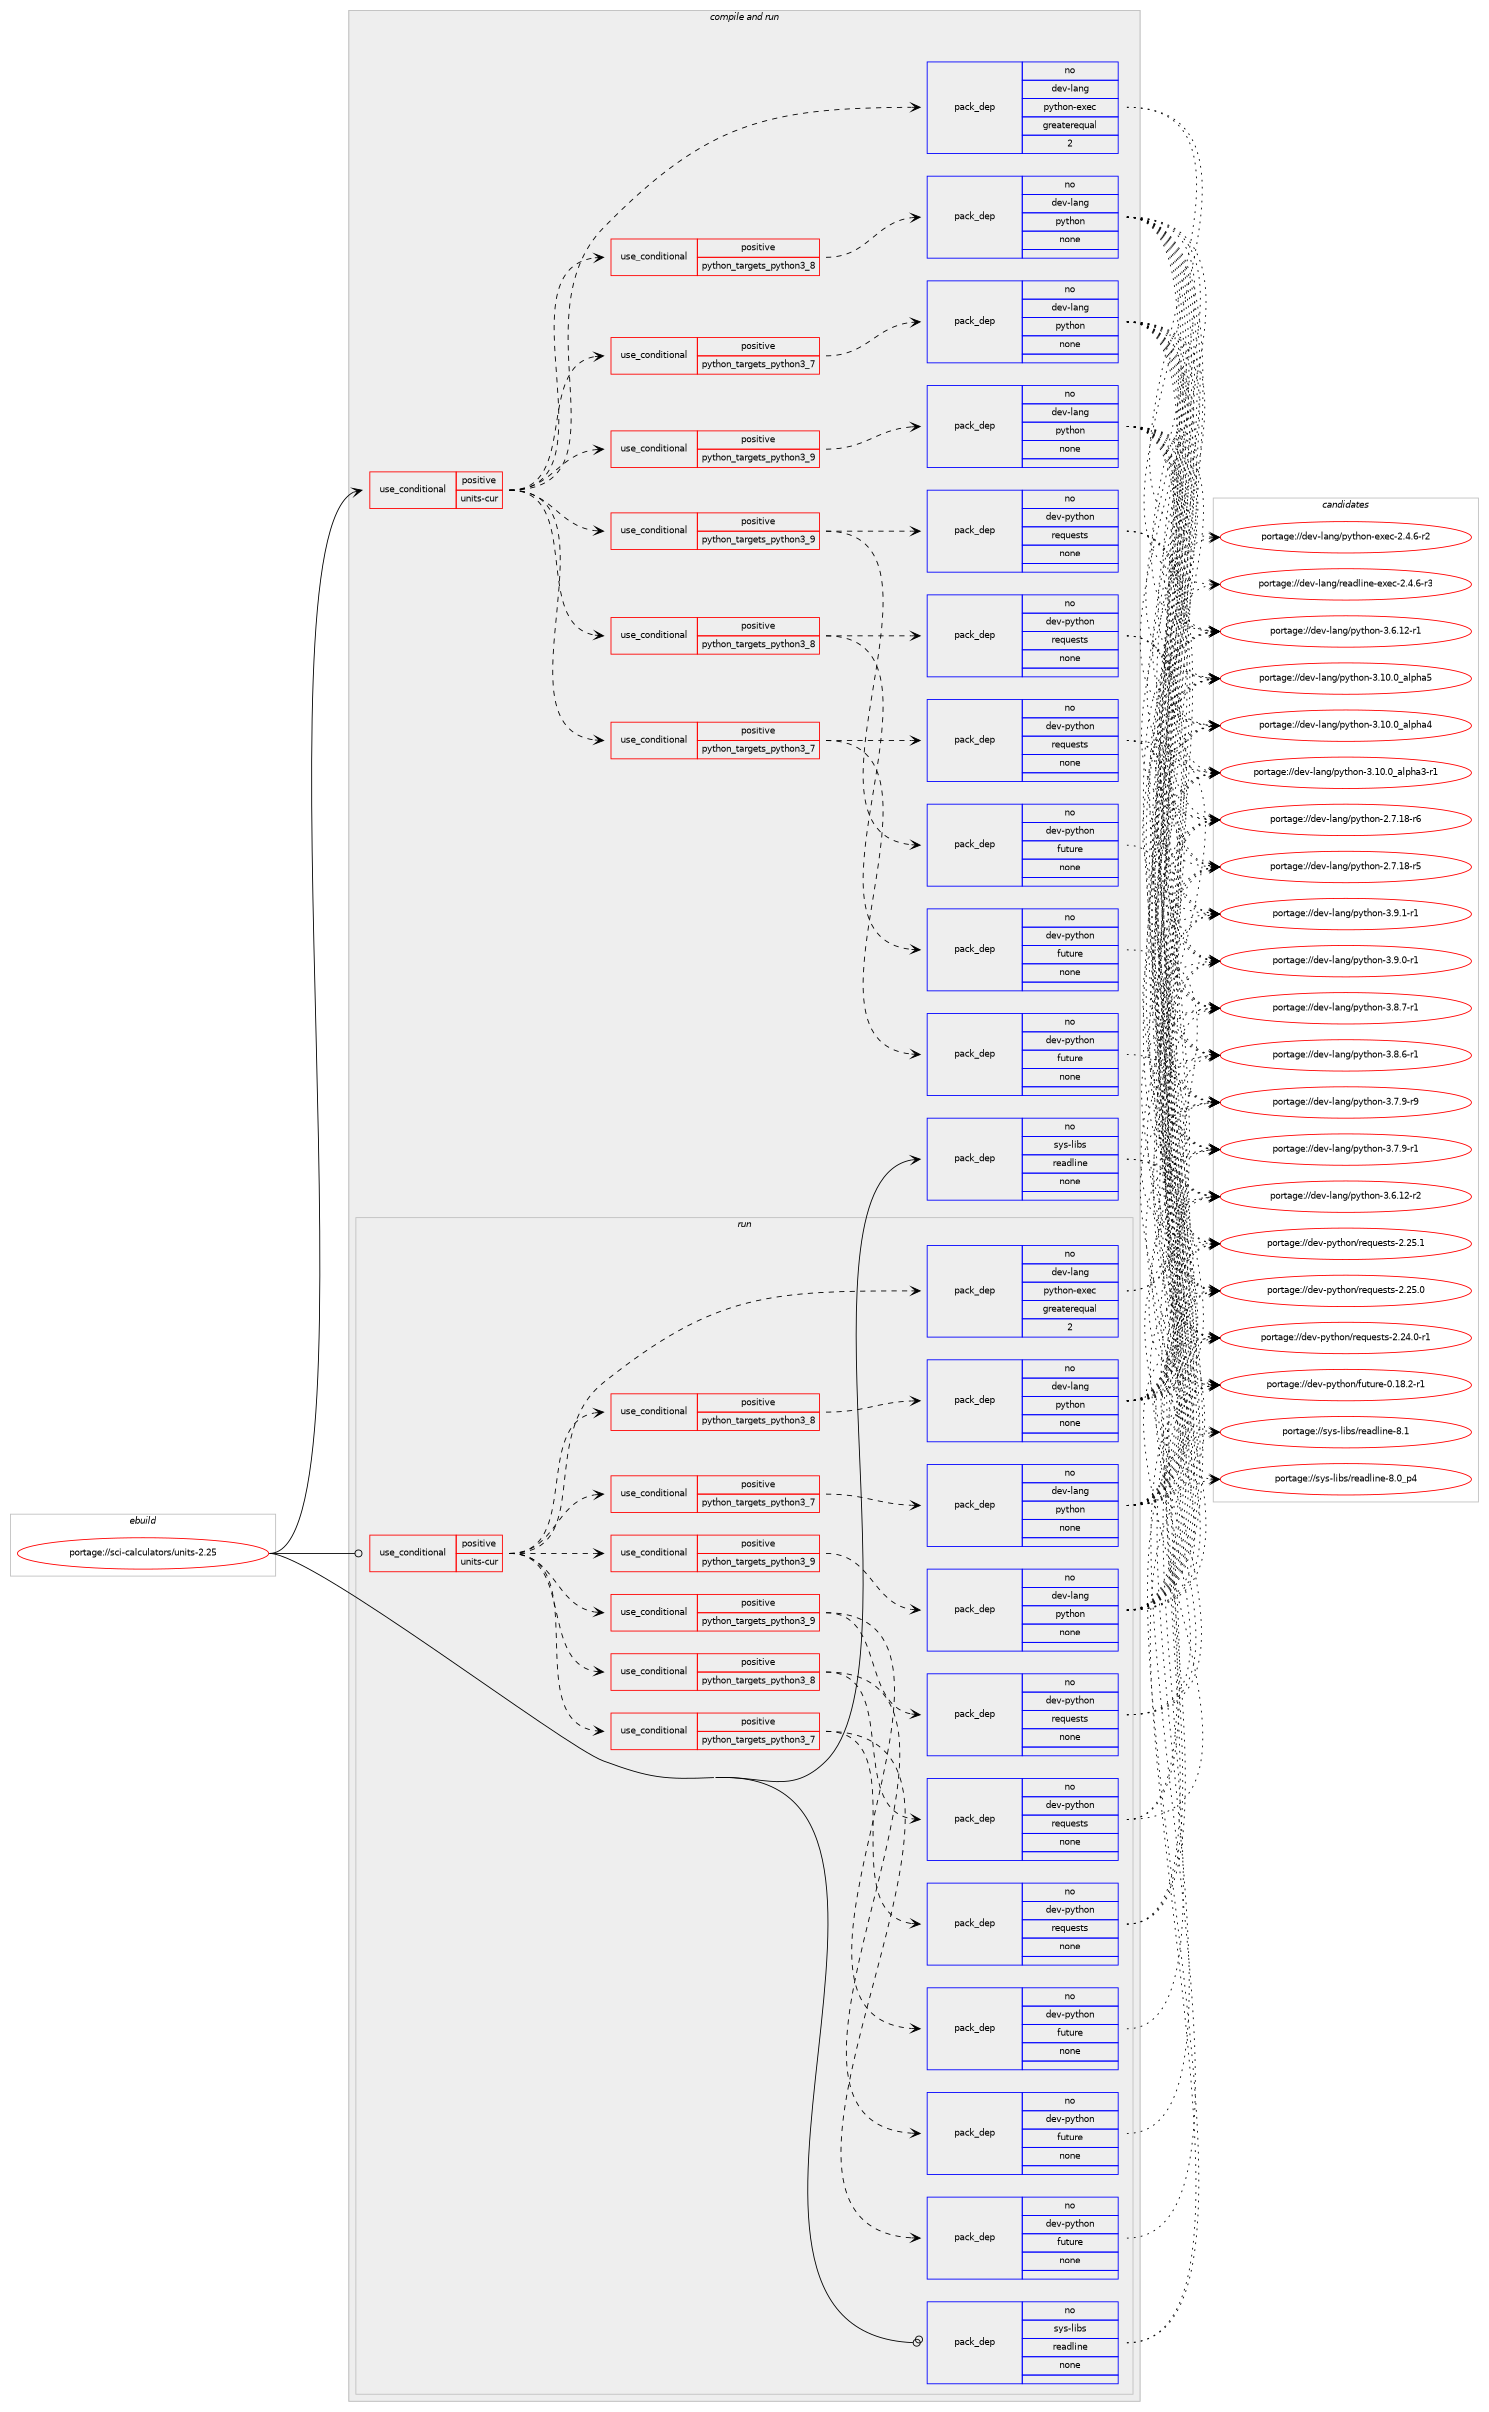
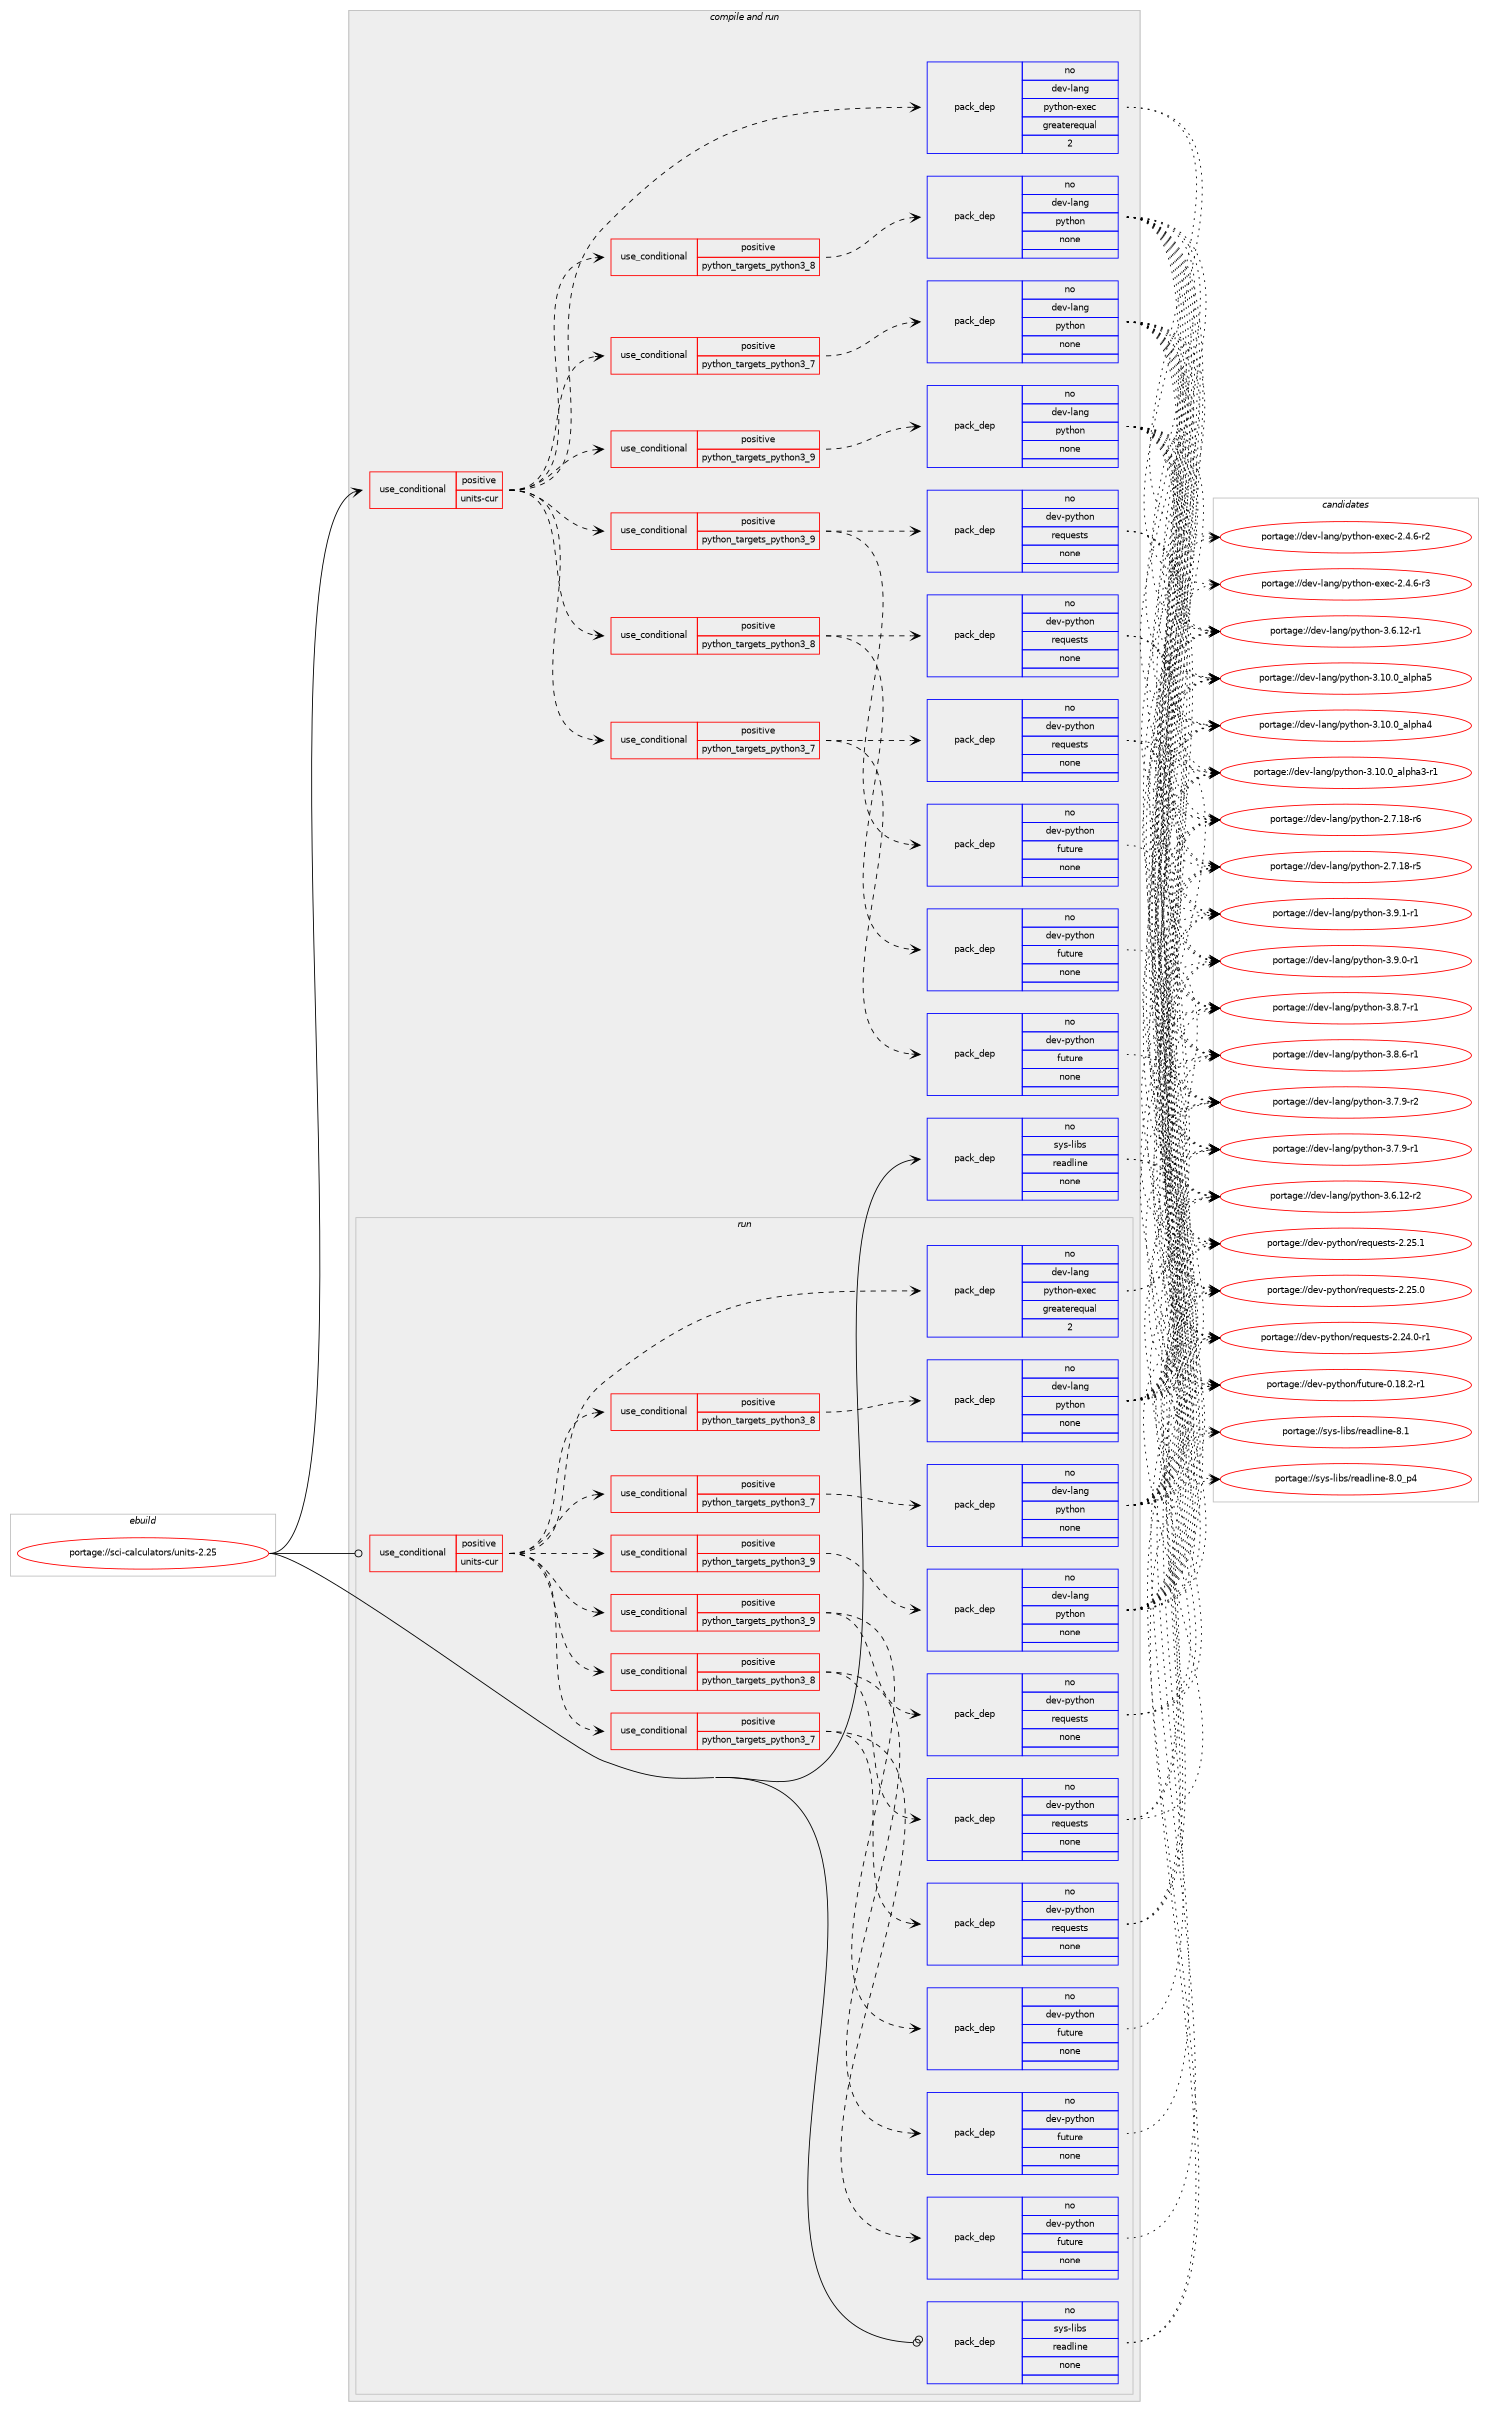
(1346, 584) -> (1346, 584)
(1346, 1102) -> (1346, 1102)
